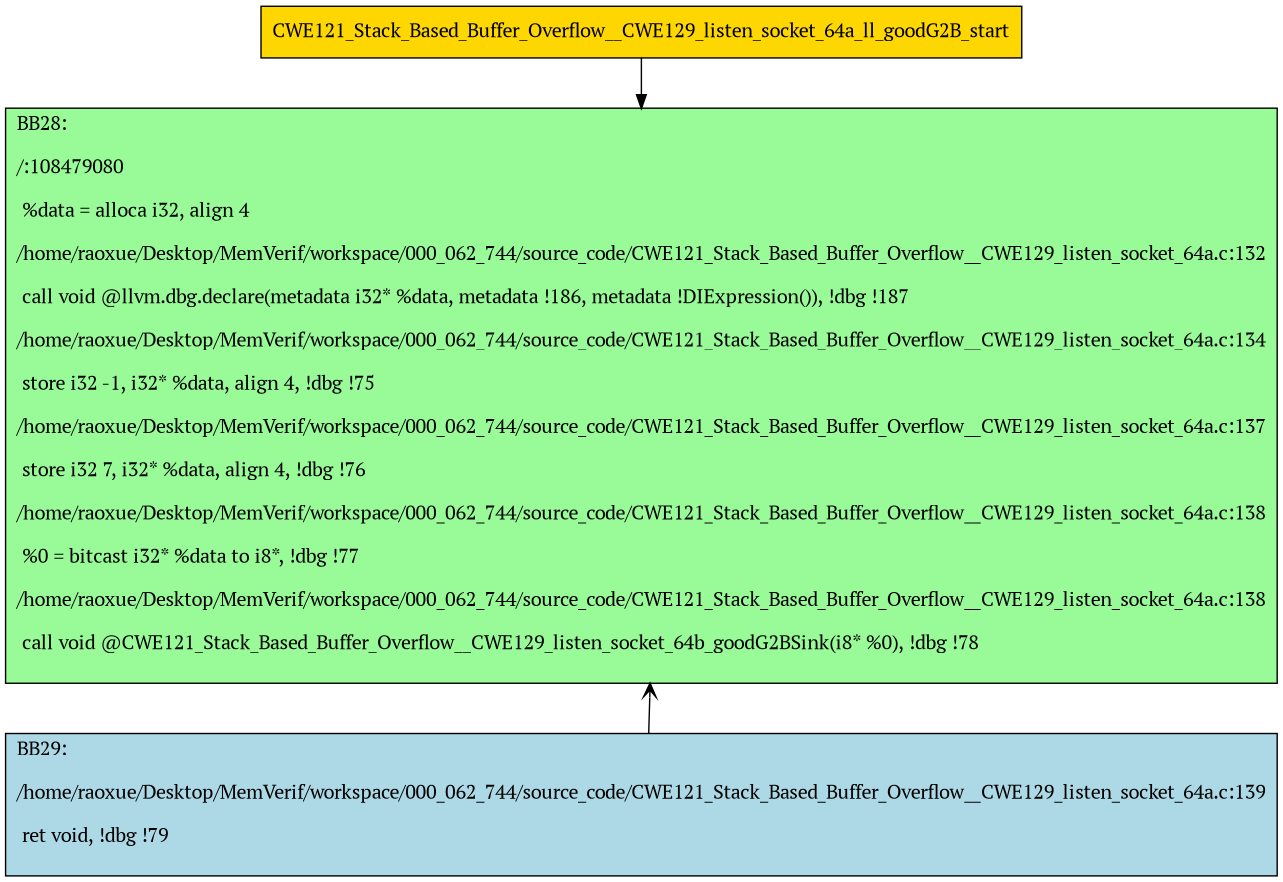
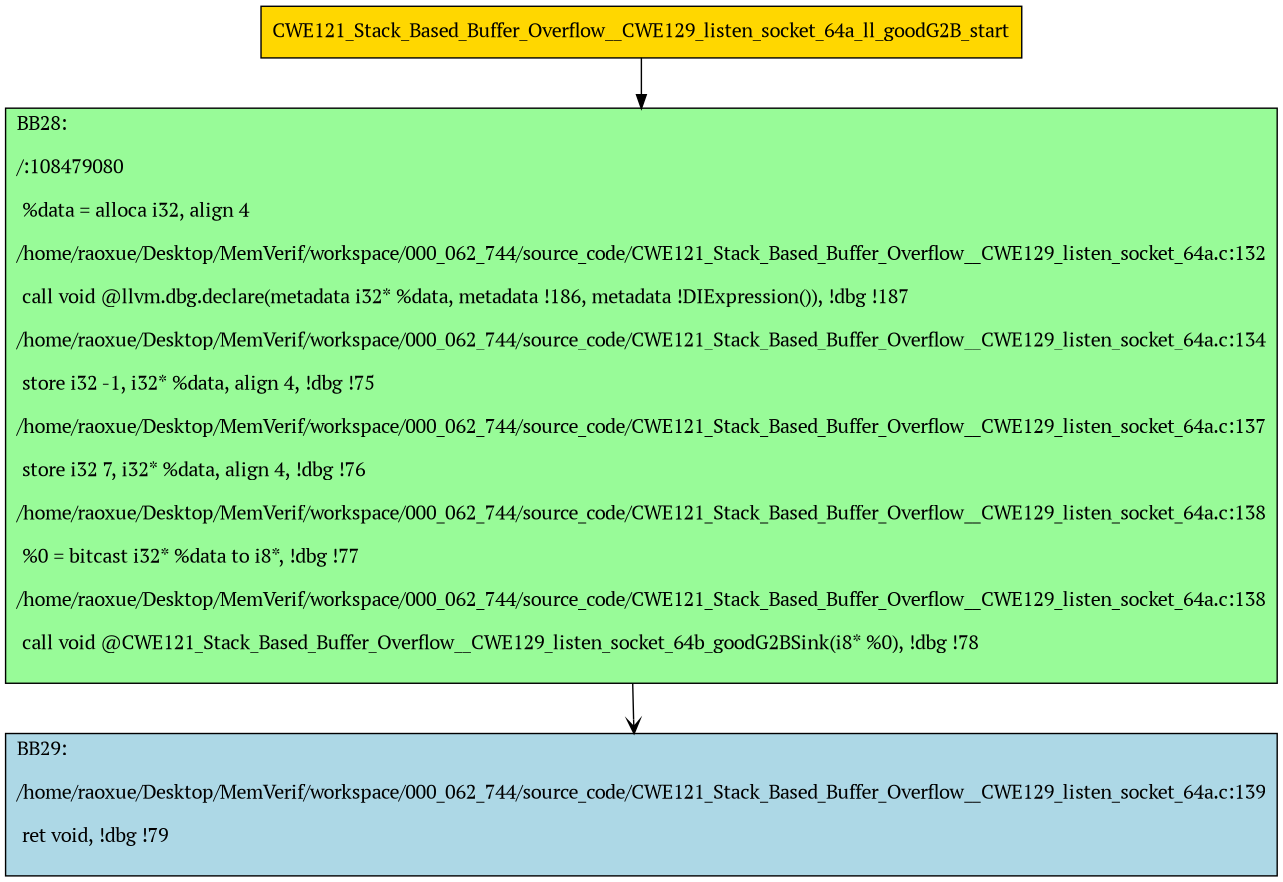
(649, 716) -> (633, 701)
